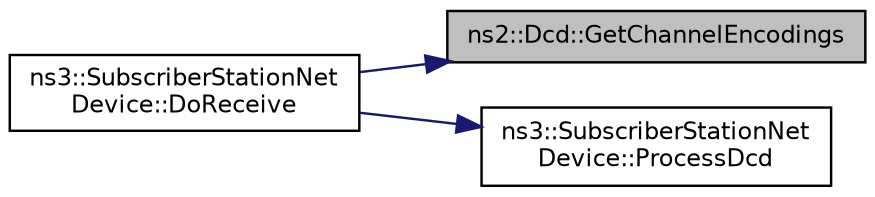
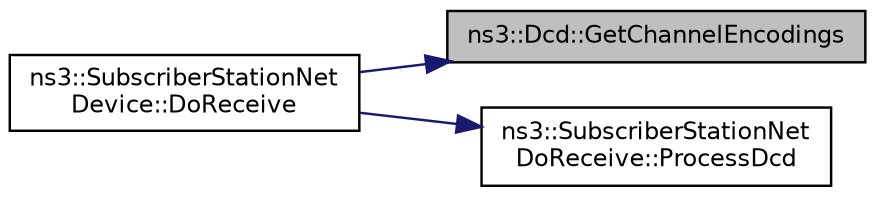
(656, 37) -> (656, 37)
(656, 147) -> (656, 147)
